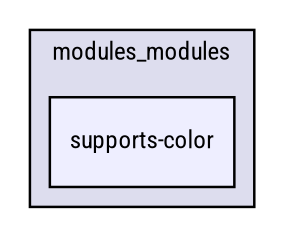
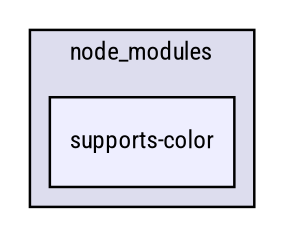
(142, 54) -> (142, 54)
